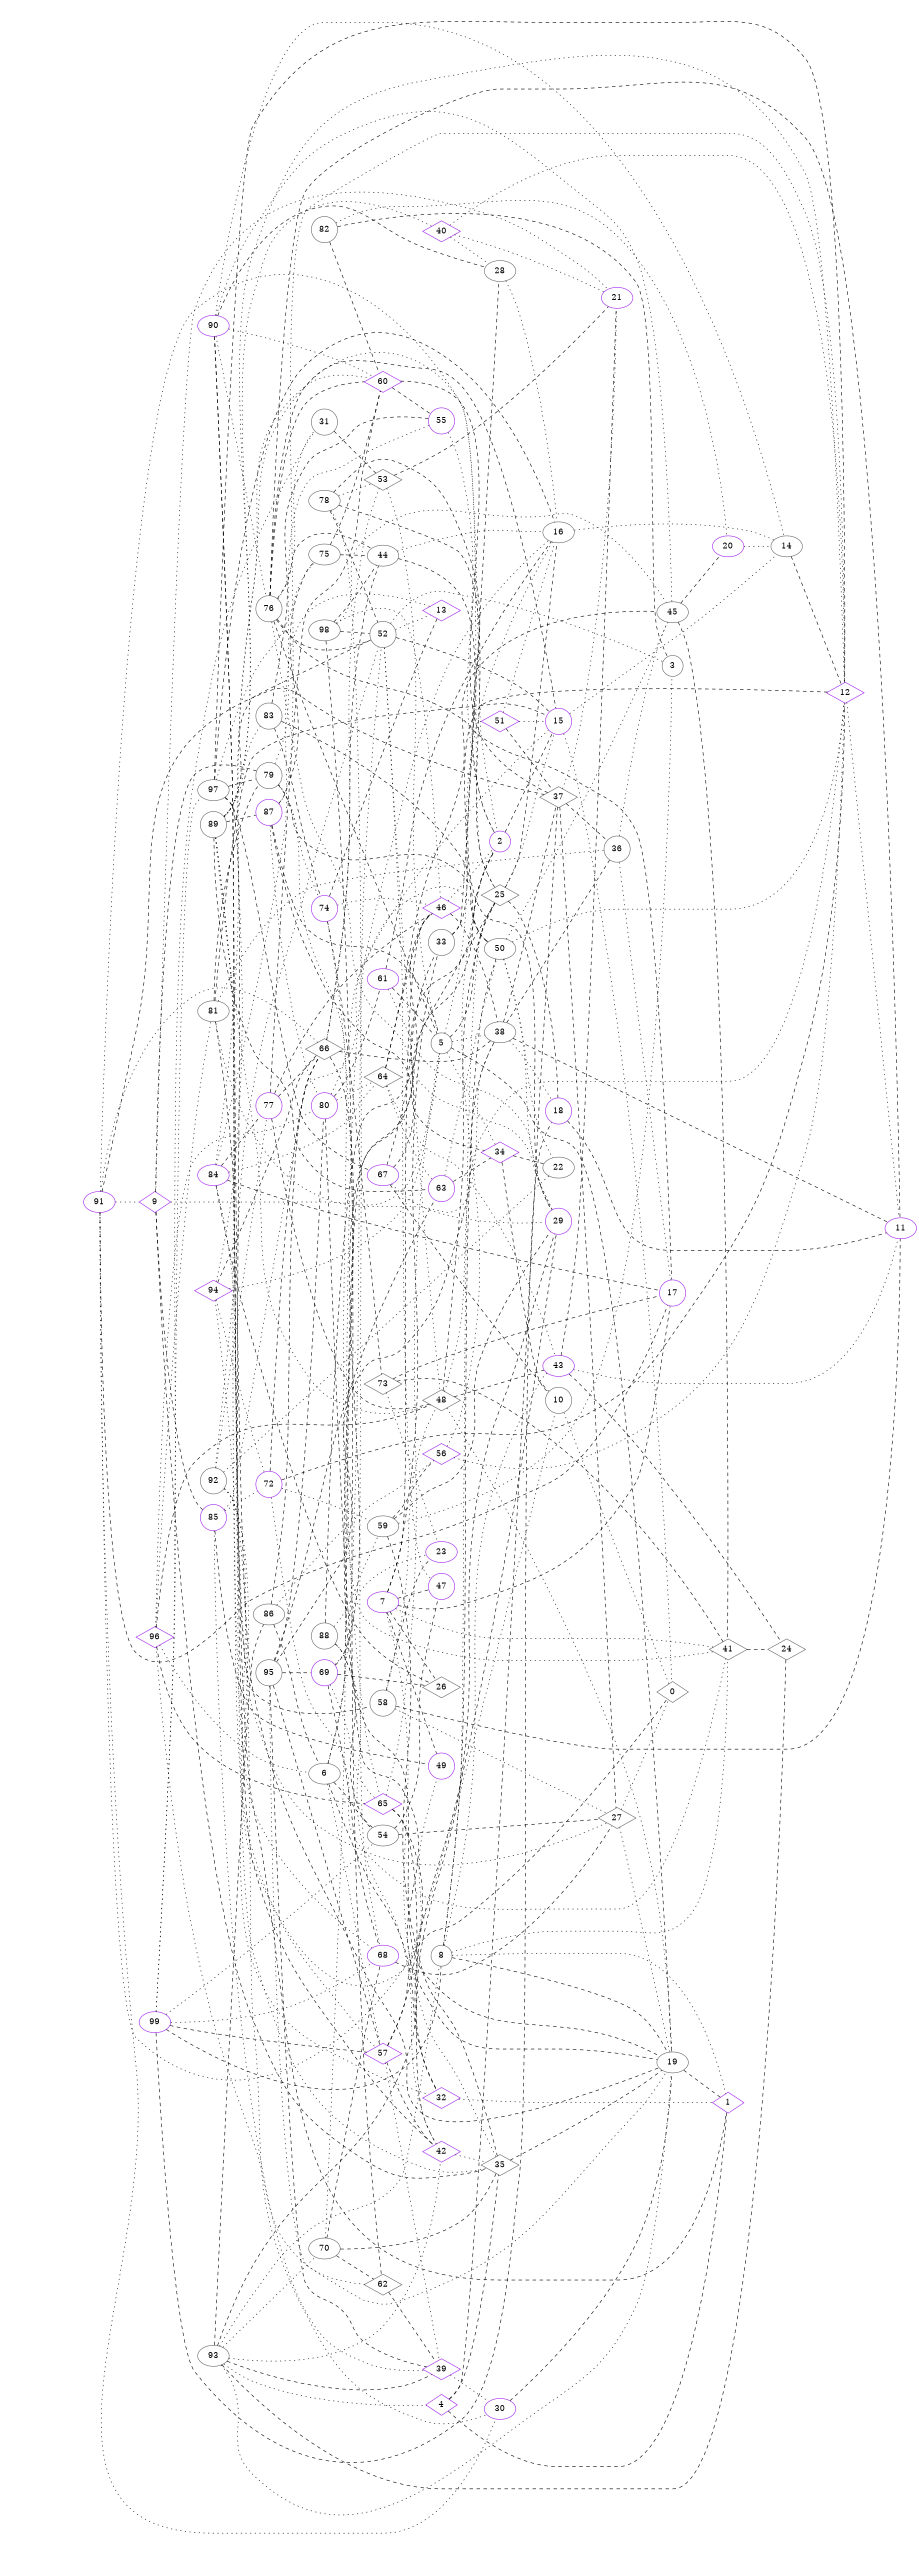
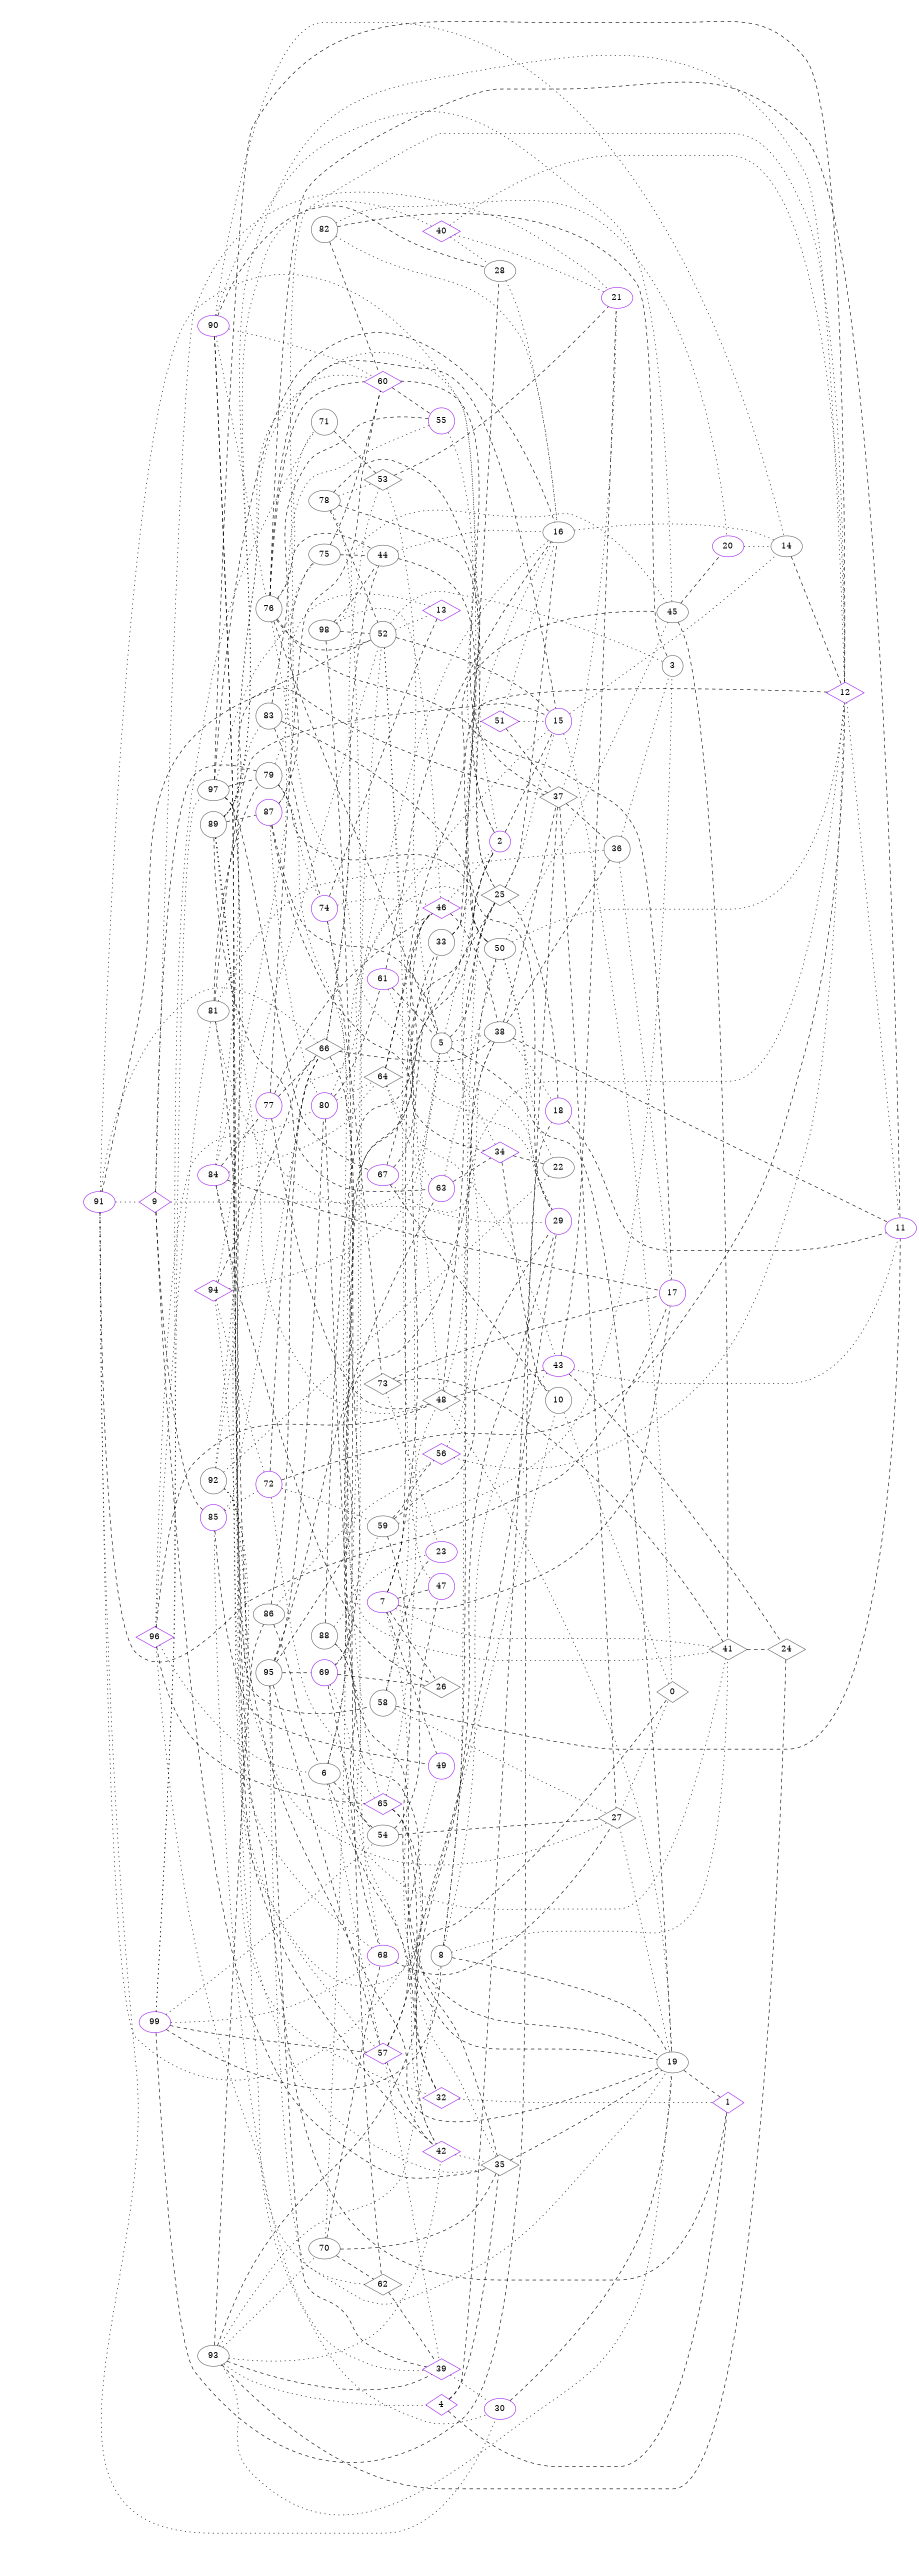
none -> (513, 327)
(324, 422) -> (324, 422)
(638, 728) -> (645, 756)
(629, 1956) -> none
